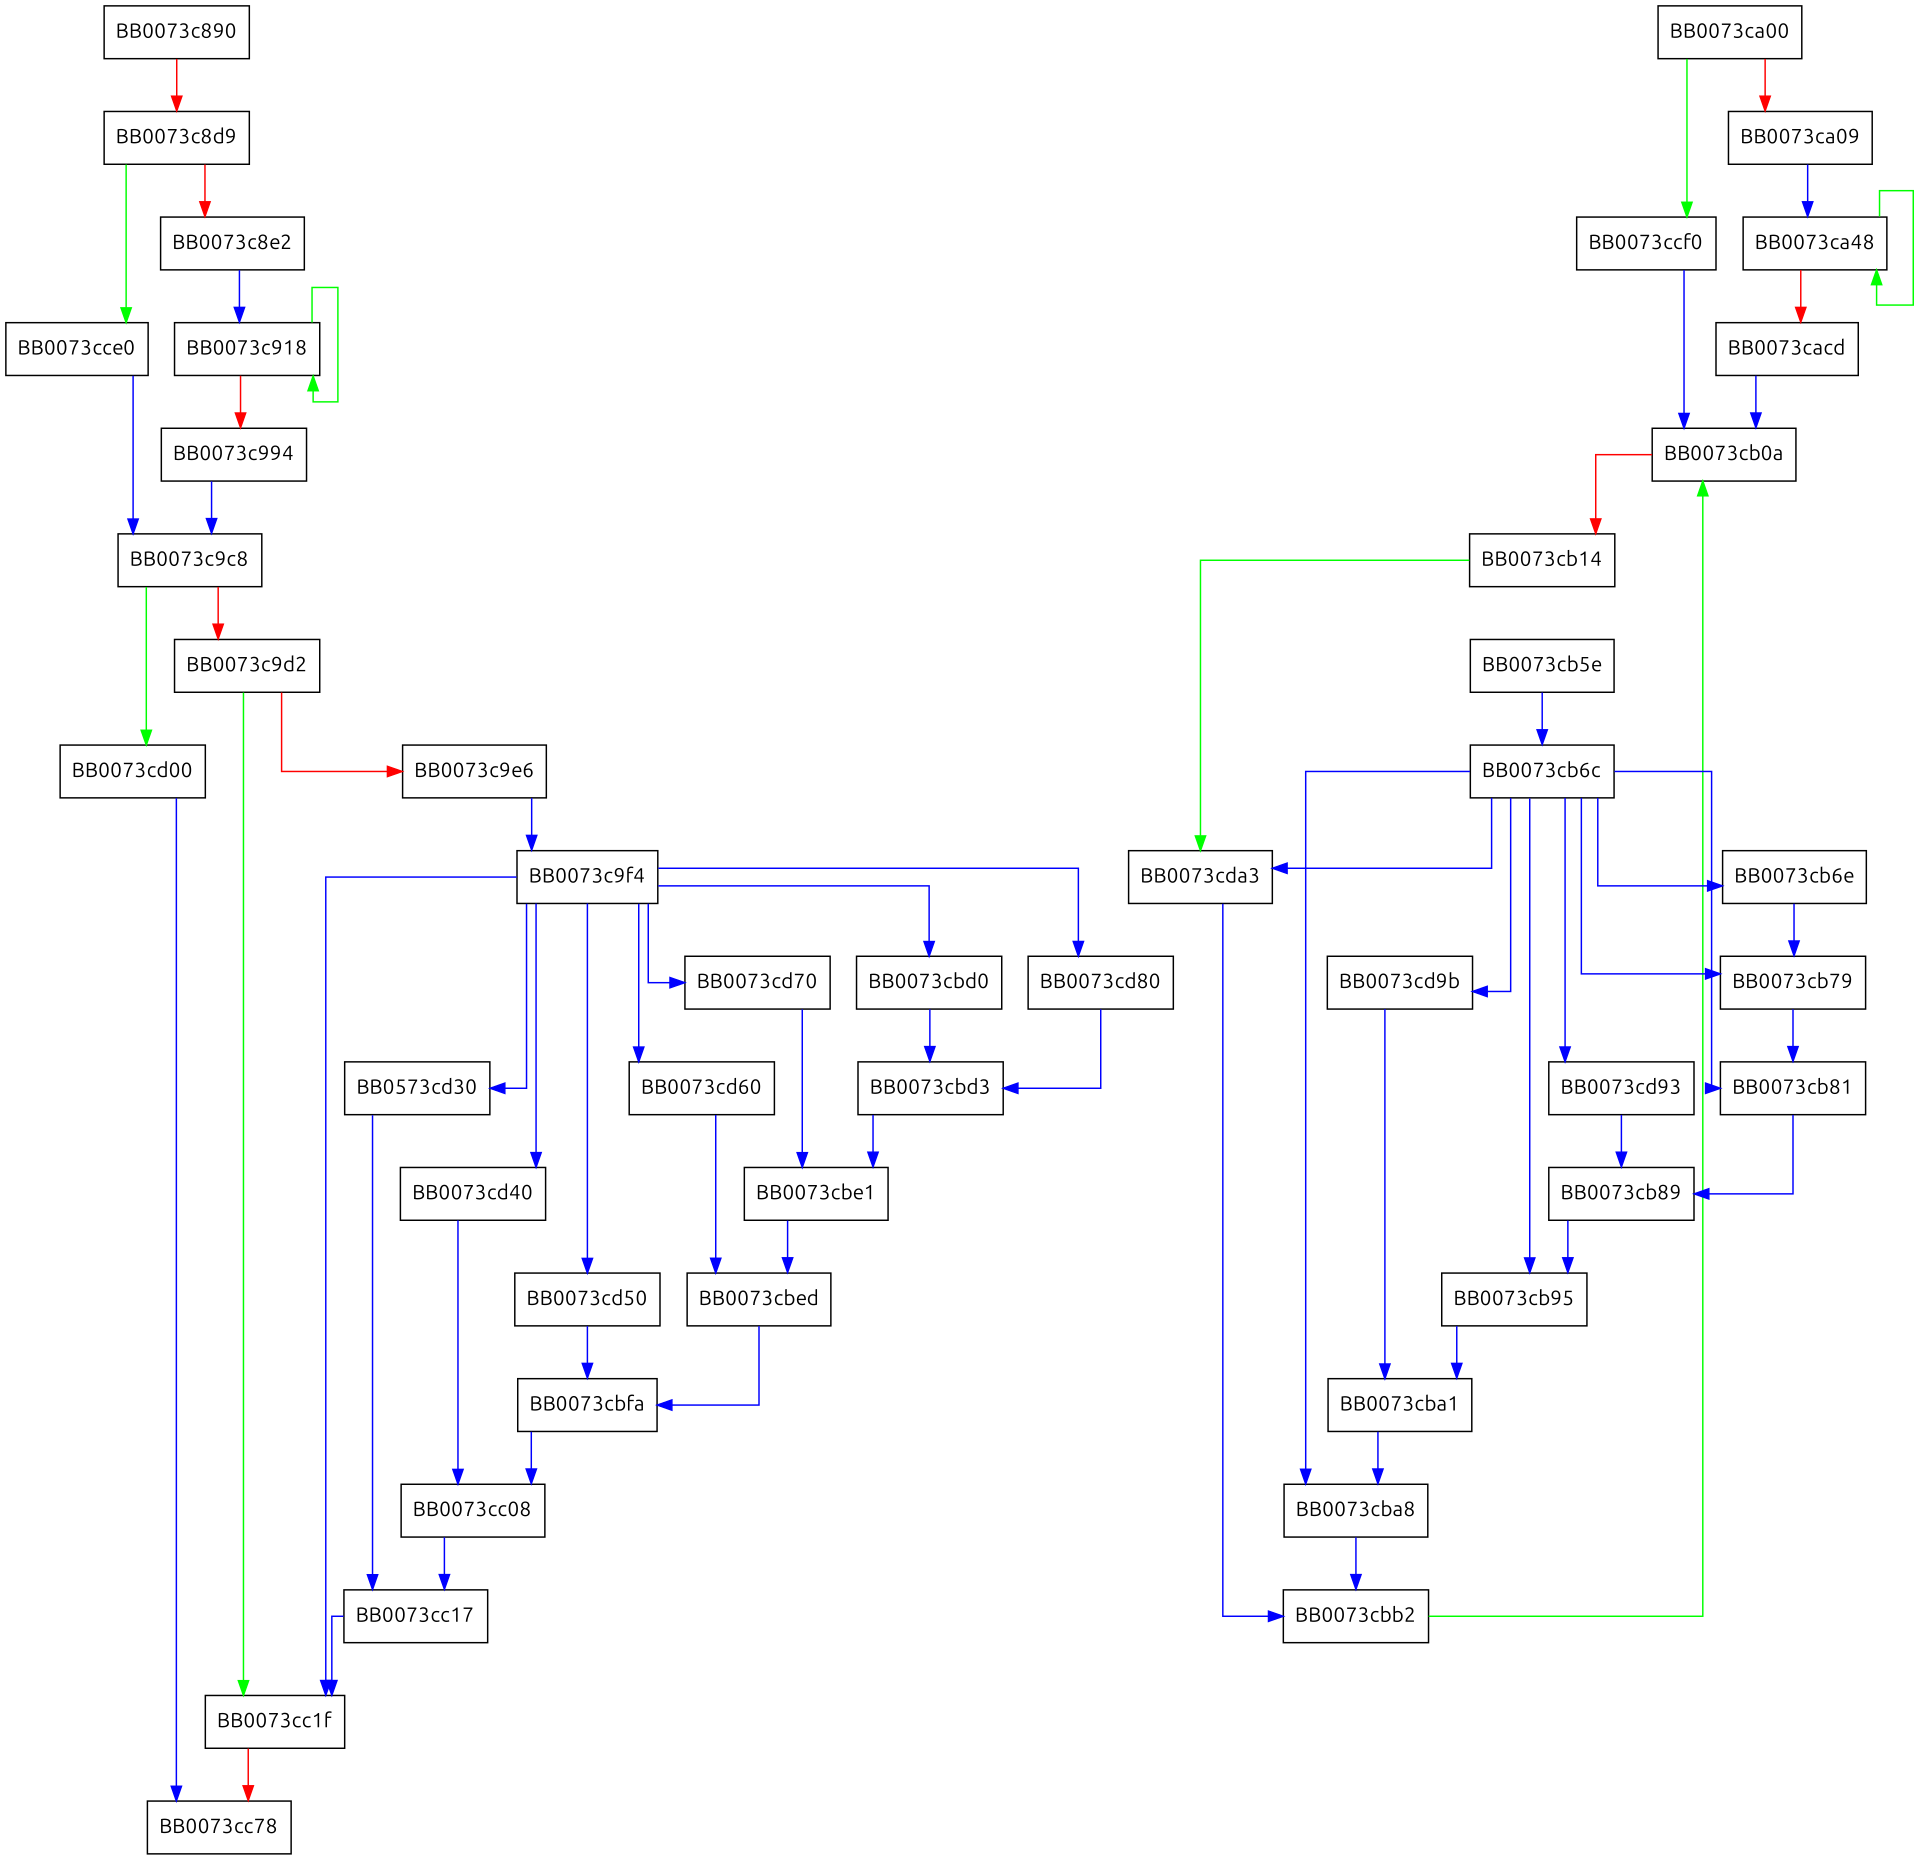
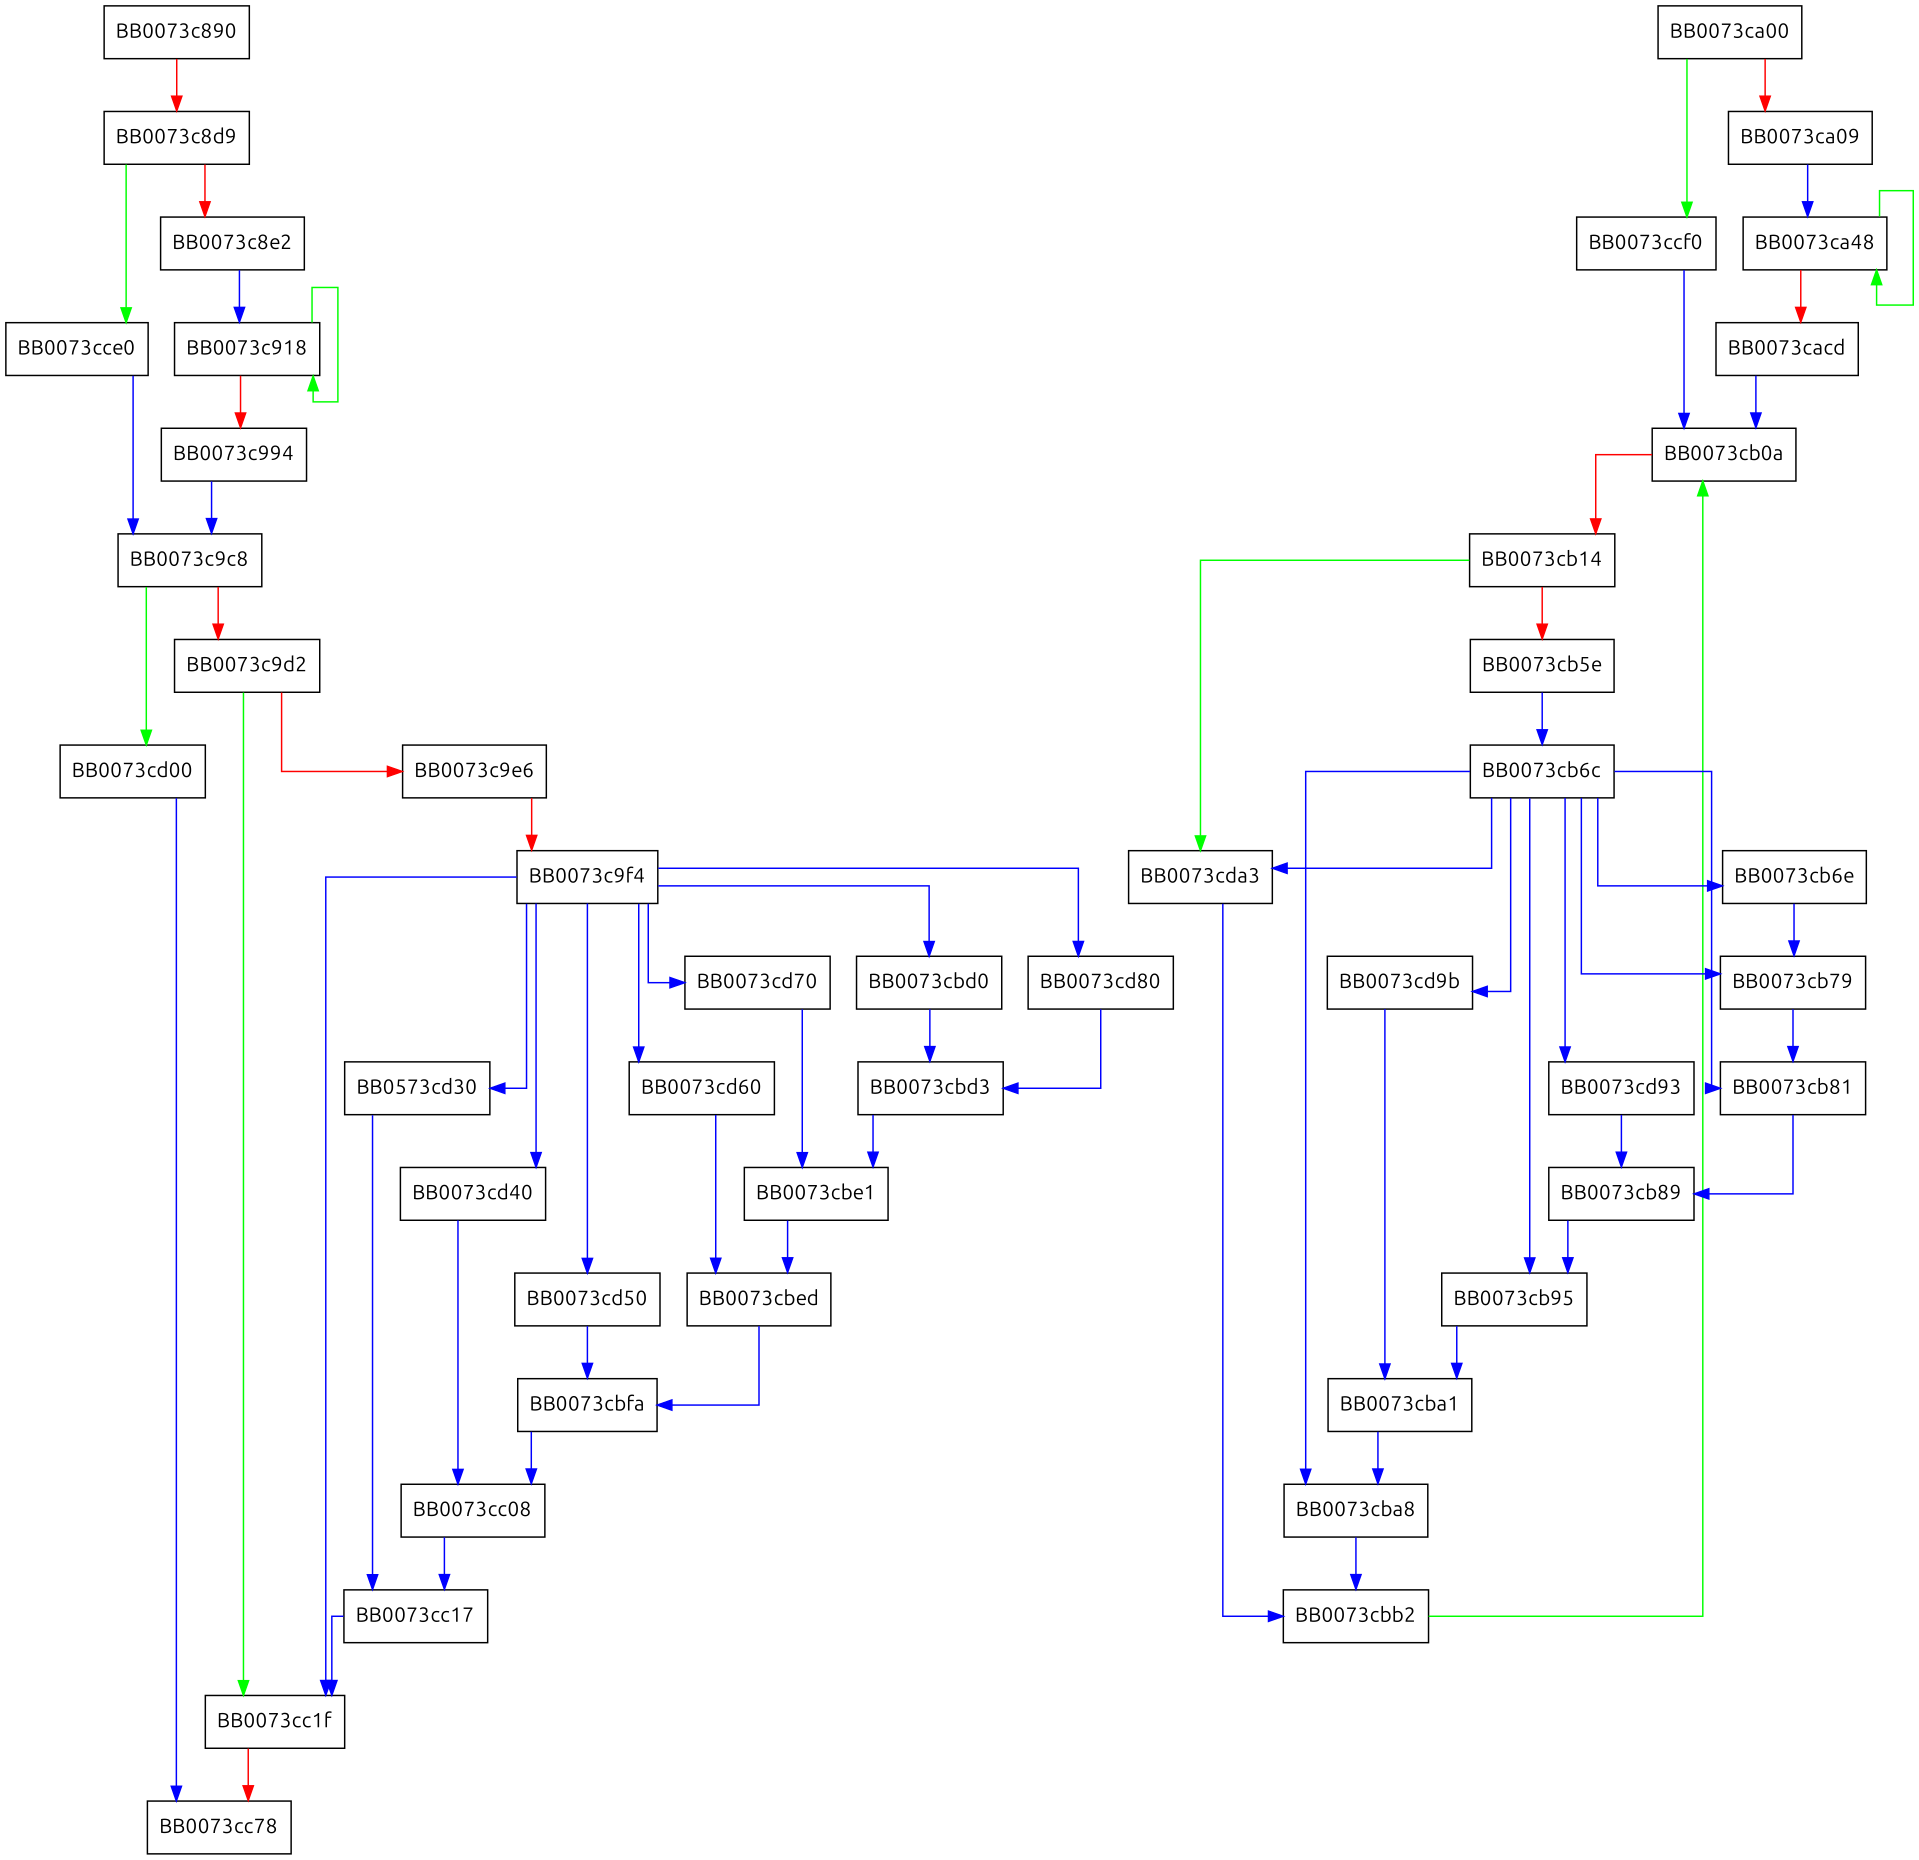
none -> (1542, 606)
(532, 817) -> (532, 817)
